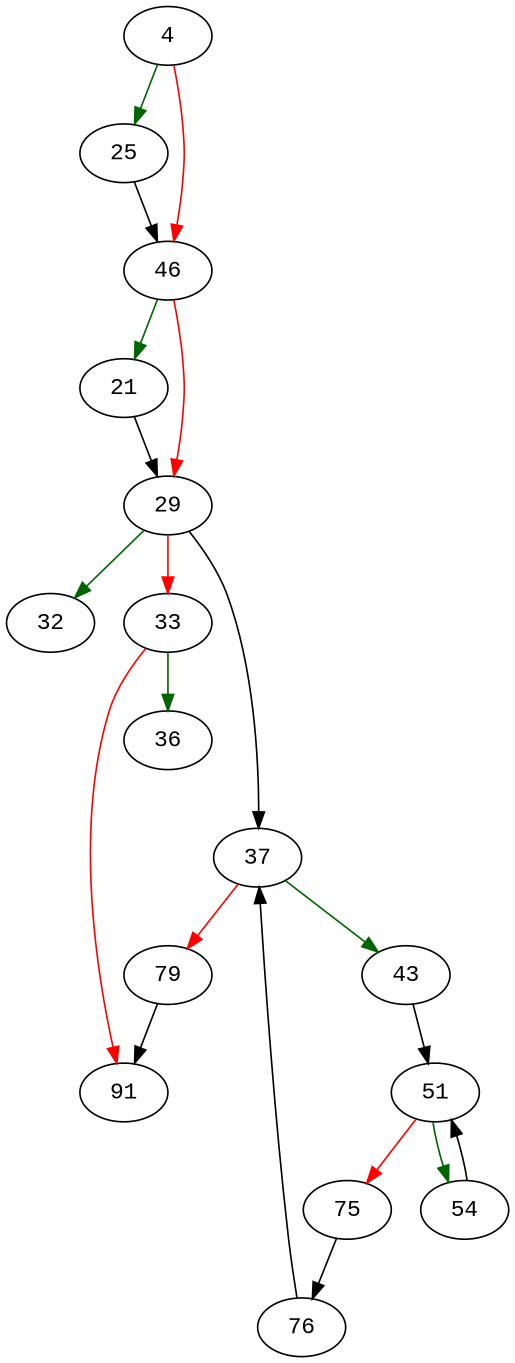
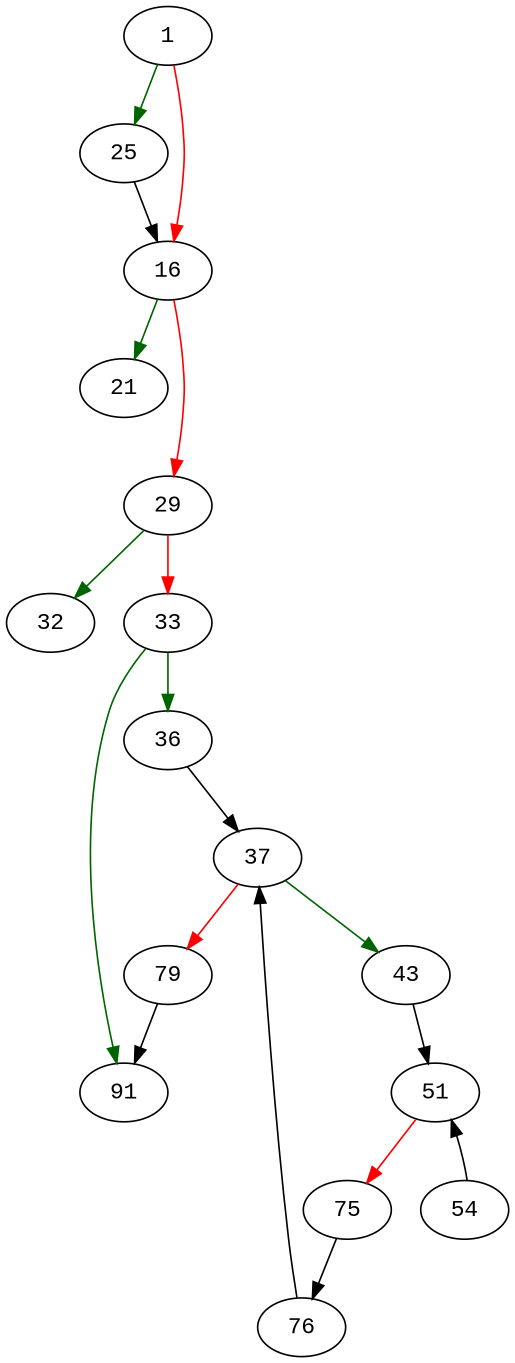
(168, 36) -> (168, 36)
(168, 271) -> (168, 271)
(143, 439) -> none
(246, 665) -> (208, 793)
(91, 843) -> (91, 843)
(437, 1144) -> none
